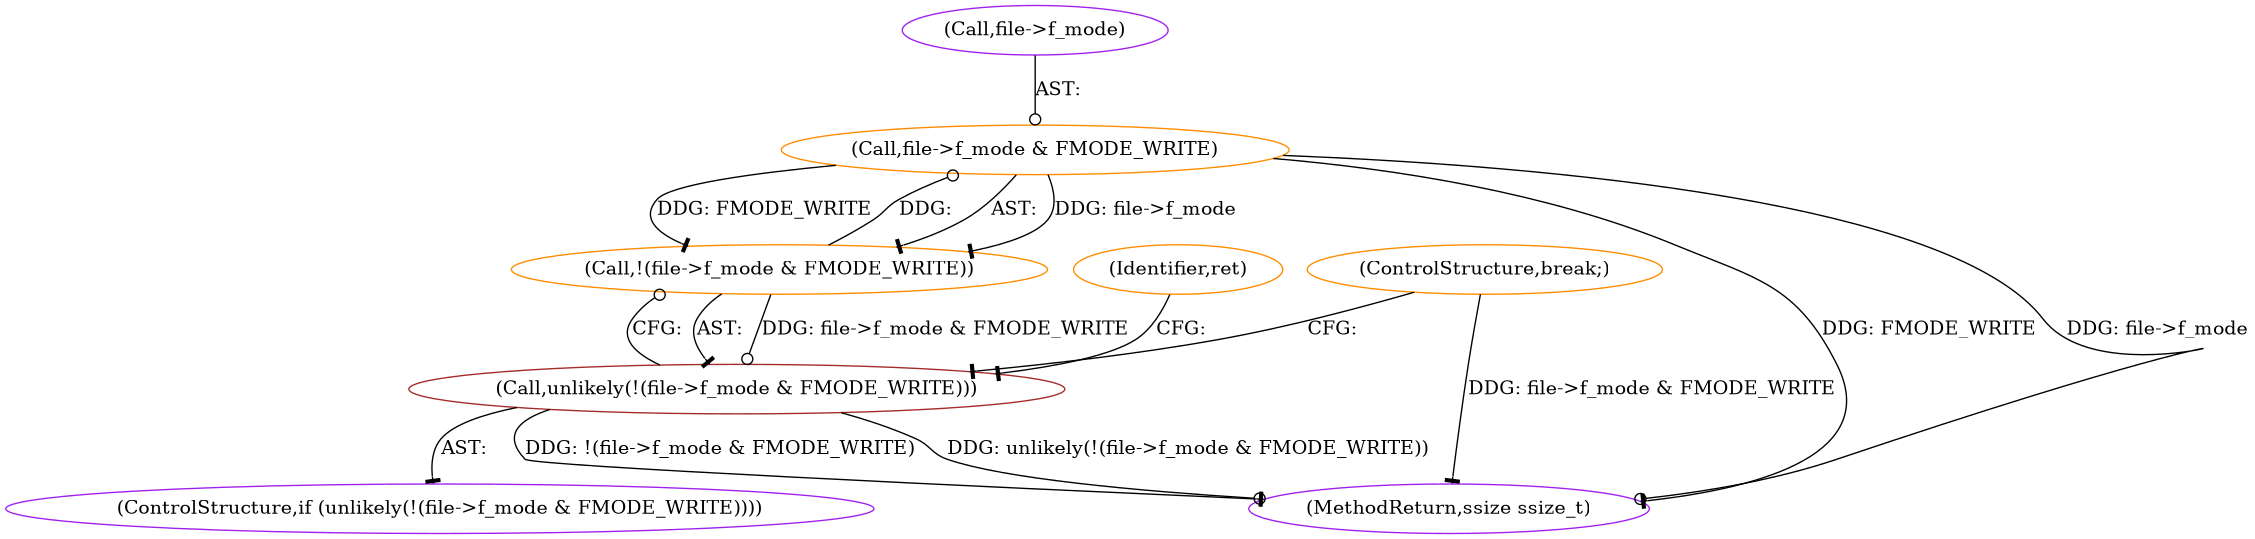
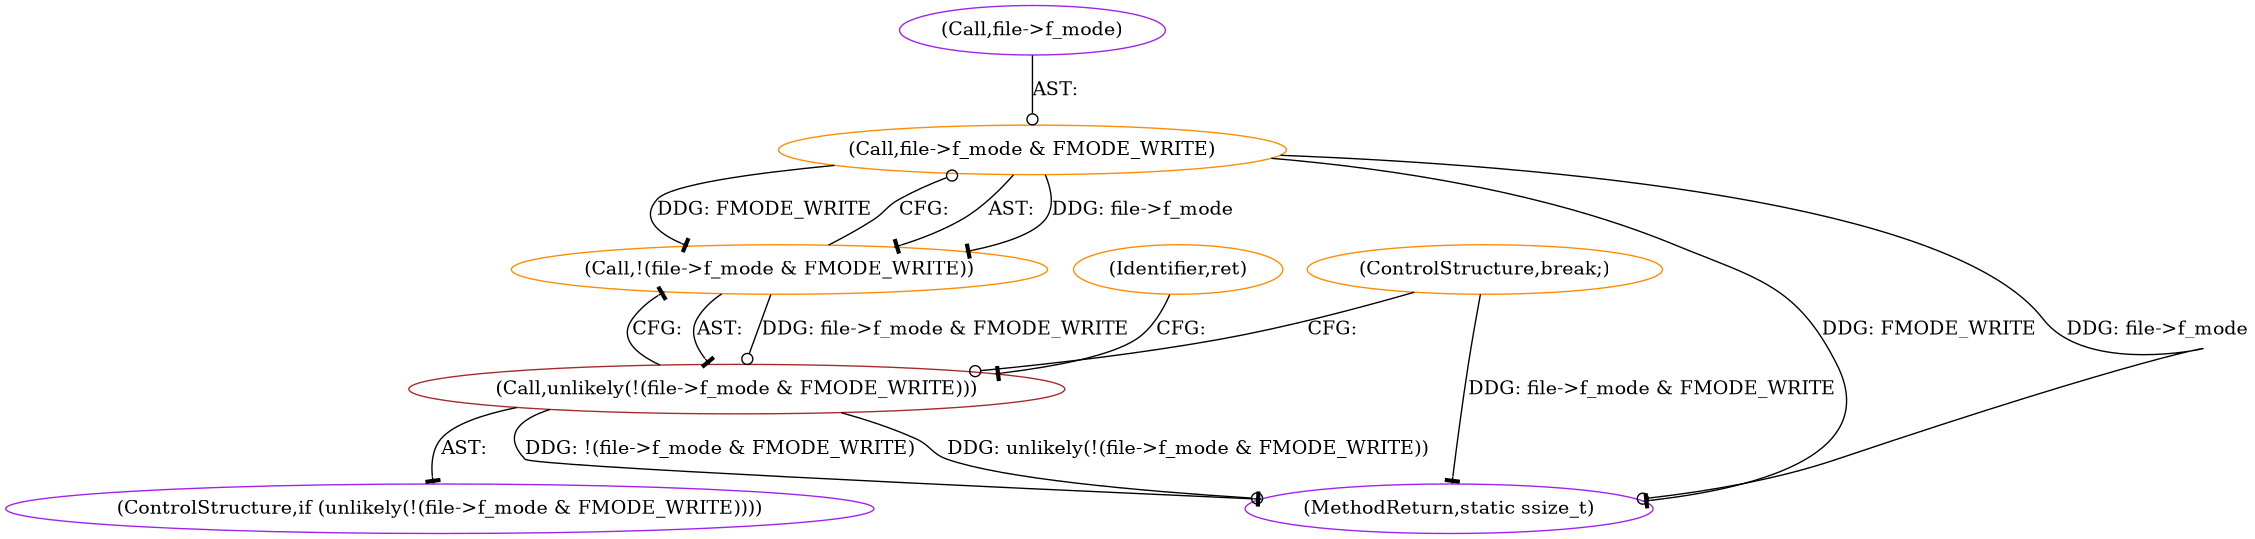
(929, 210) -> (927, 210)
(628, 334) -> (627, 332)
(1198, 343) -> (1200, 343)
(1449, 509) -> (1449, 509)
